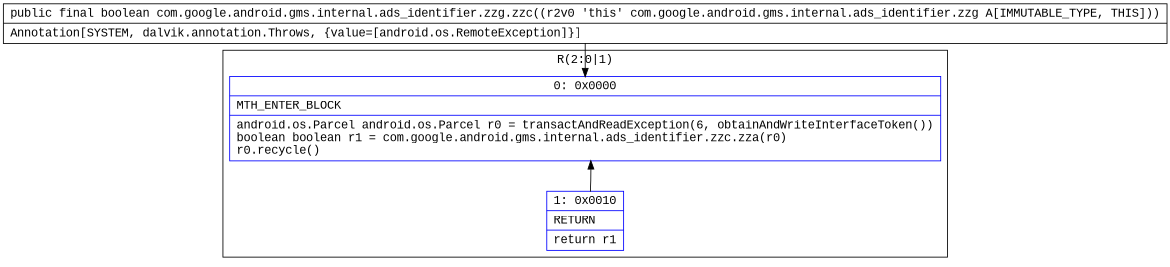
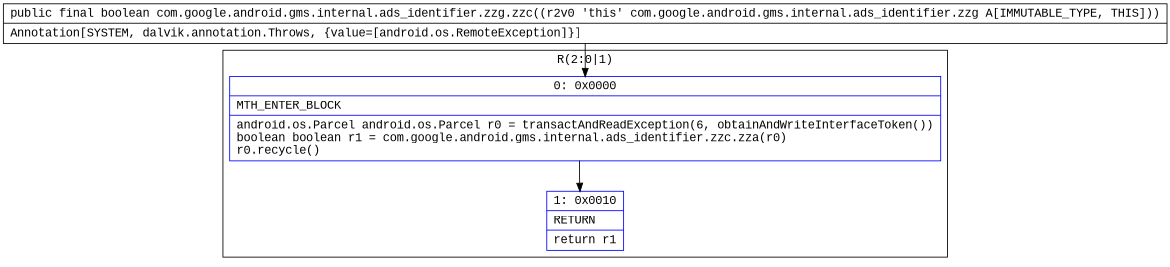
(591, 180) -> (580, 172)
